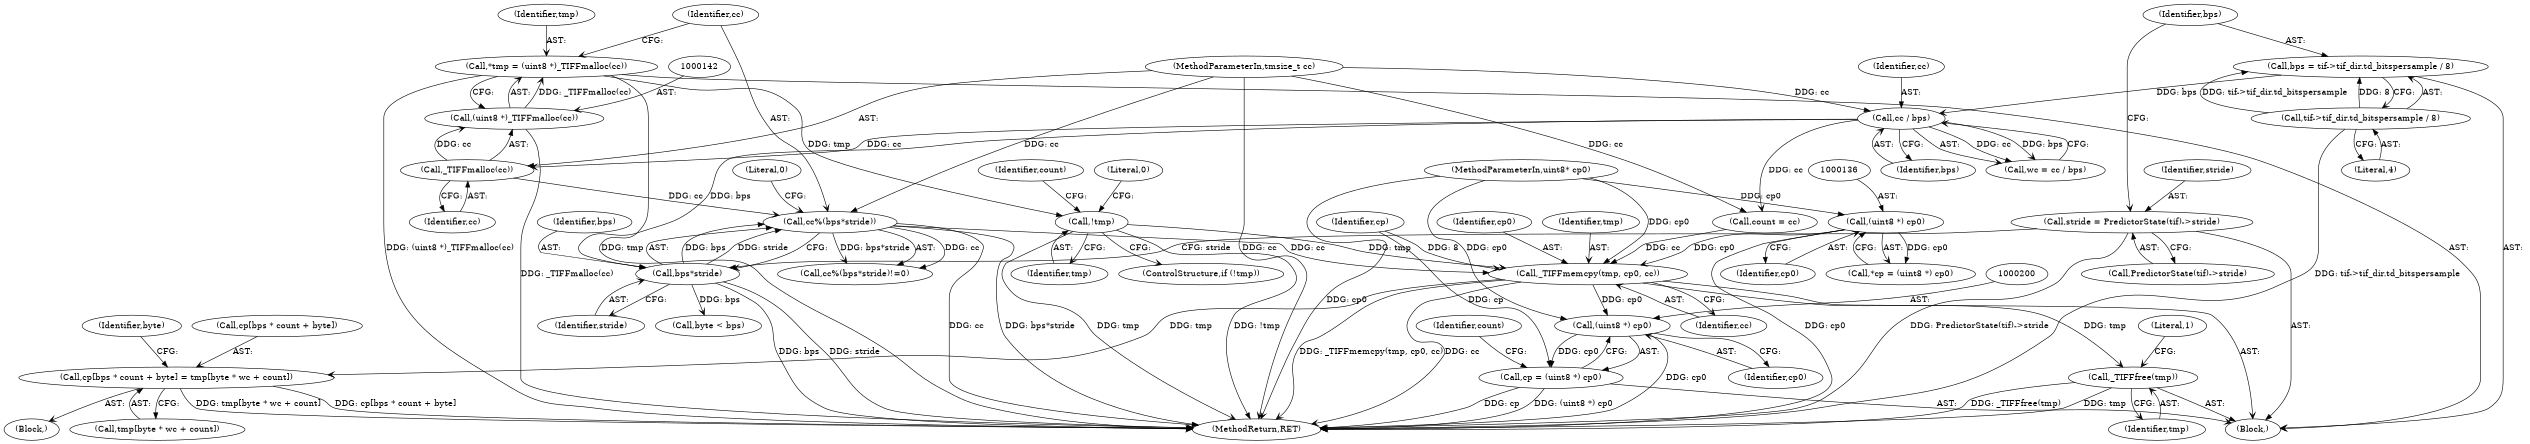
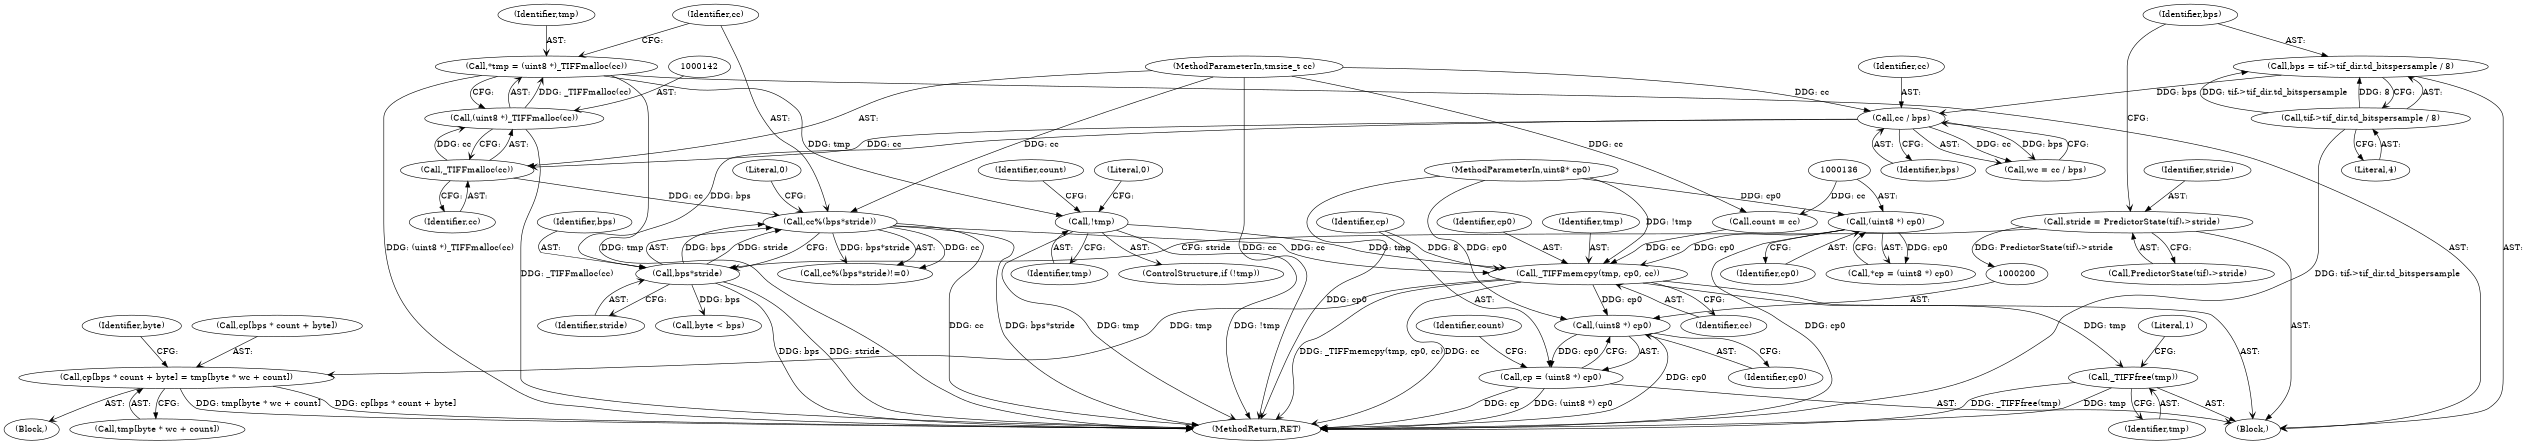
none -> (480, 139)
(1788, 142) -> (1825, 200)
(1669, 222) -> (1669, 222)
(1142, 248) -> (1142, 248)
(1486, 300) -> (1486, 300)
(1839, 387) -> (1984, 237)
